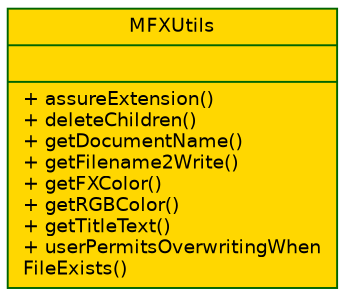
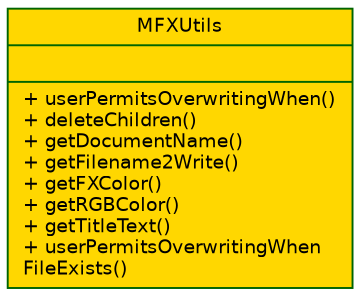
(119, 99) -> (180, 99)
